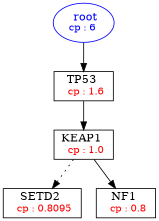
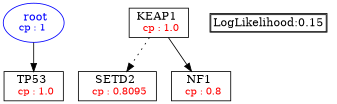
none -> (269, 23)
(84, 28) -> (34, 28)
(86, 92) -> (36, 92)
(84, 111) -> none
